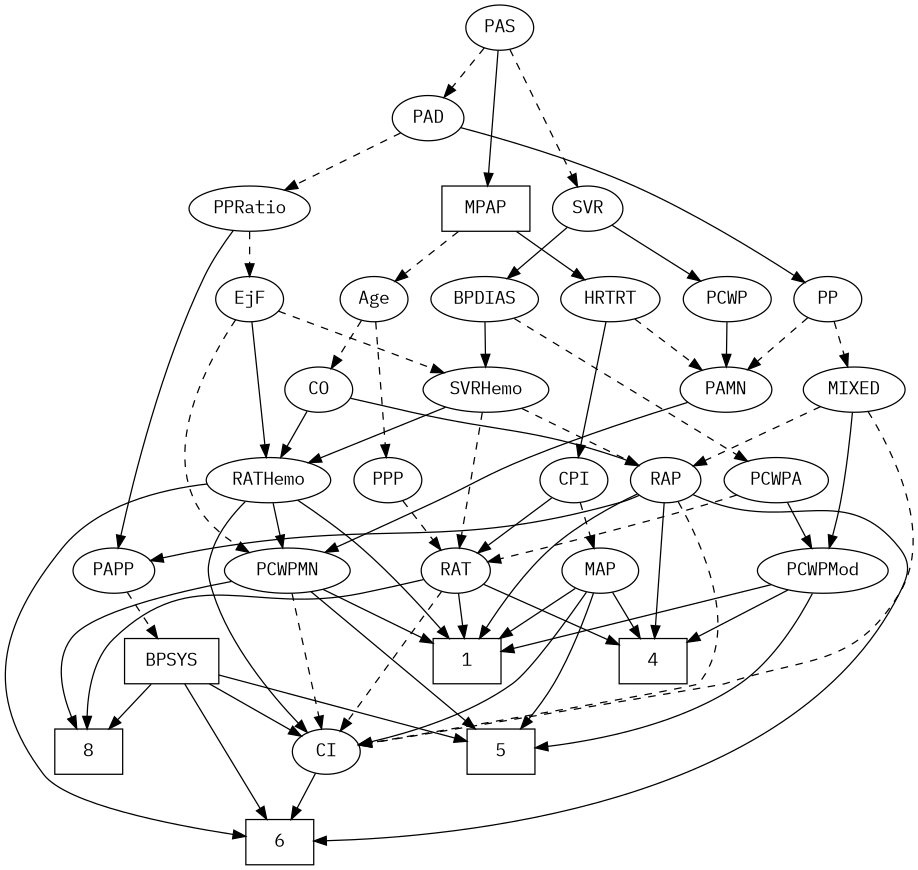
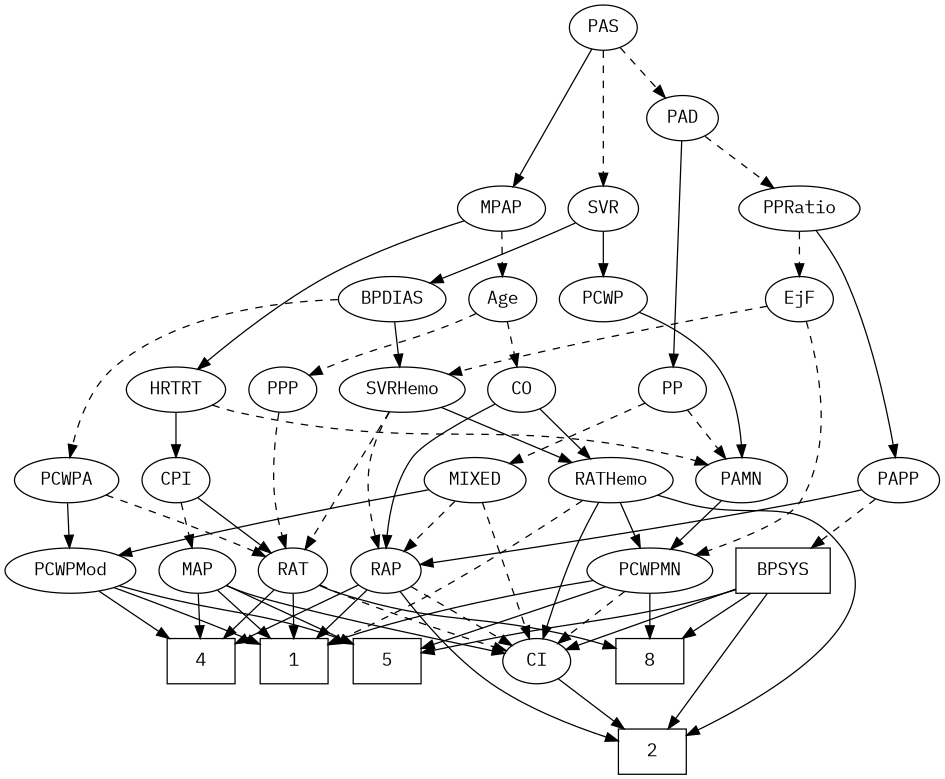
(486, 209) -> (502, 209)
(258, 383) -> none
(402, 533) -> (648, 529)
(374, 559) -> (464, 575)
(280, 842) -> (652, 752)
